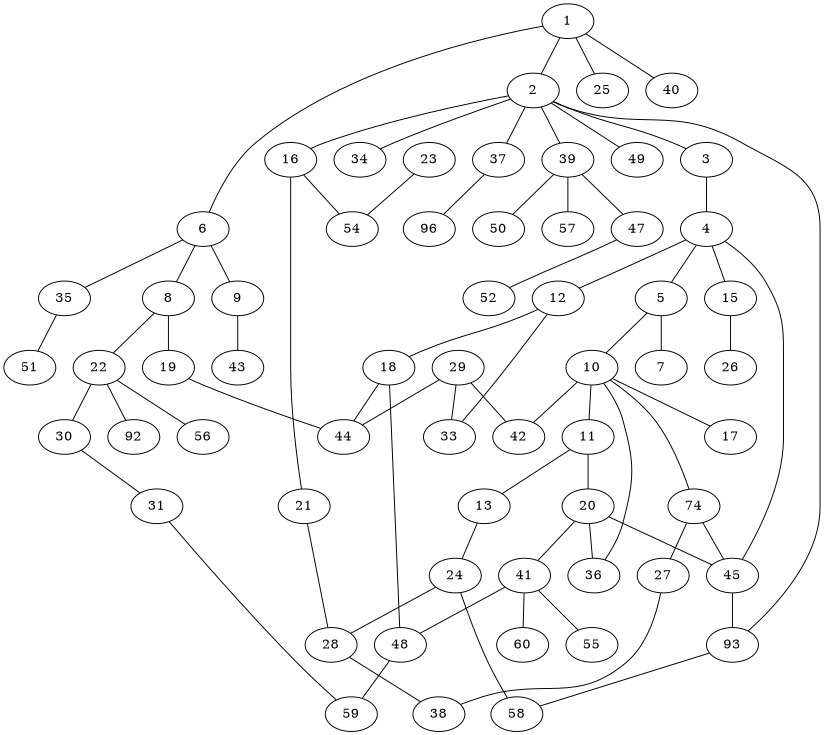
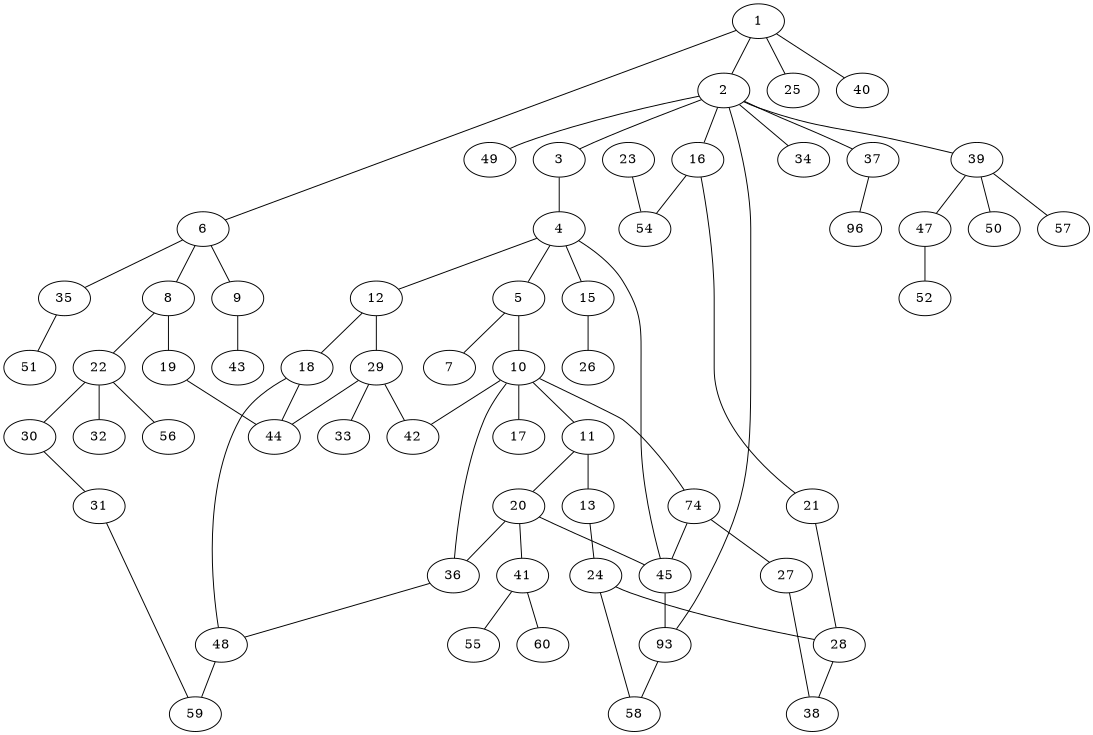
(506, 369) -> (376, 333)
(134, 437) -> (99, 437)
(460, 611) -> (337, 610)
